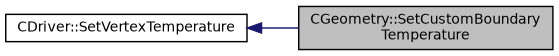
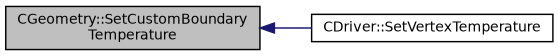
(280, 28) -> (293, 28)
